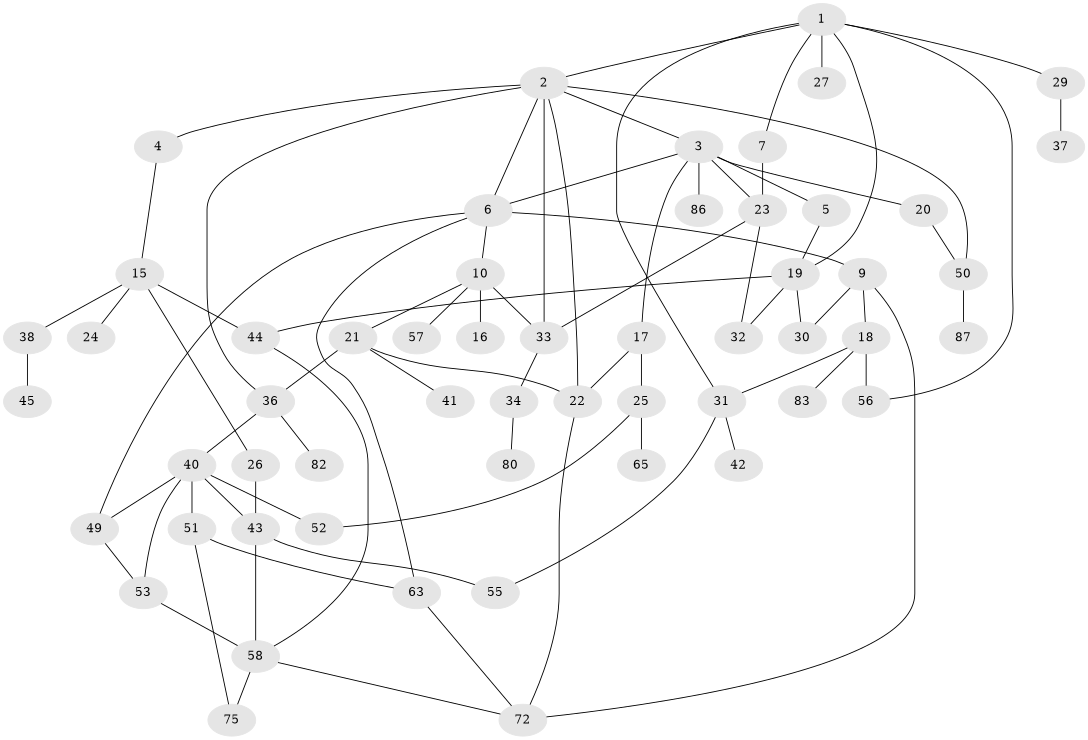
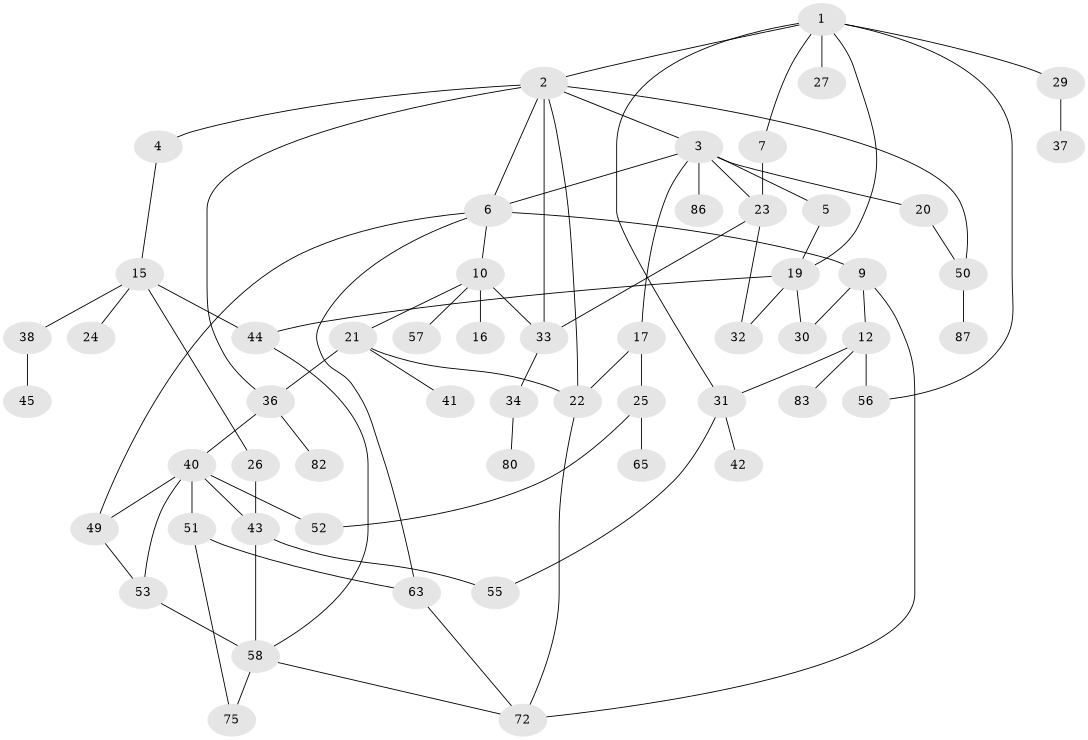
(866, 338) -> (866, 338)
